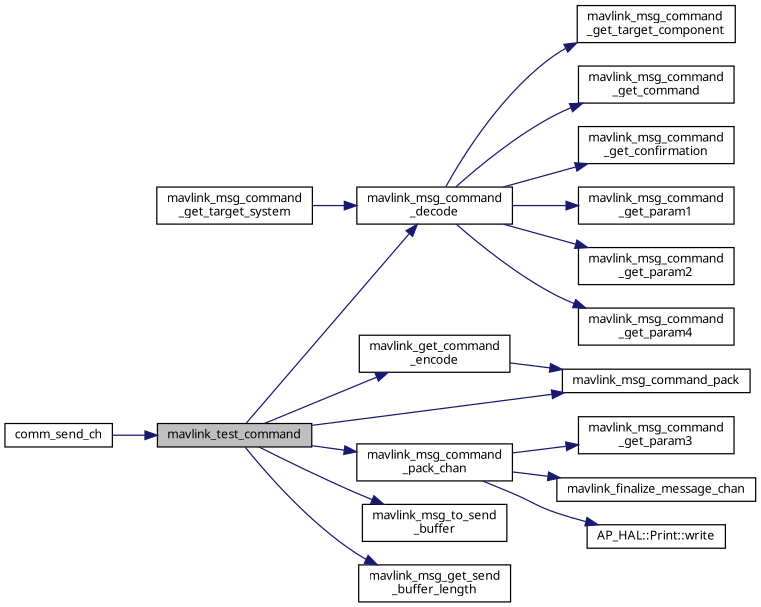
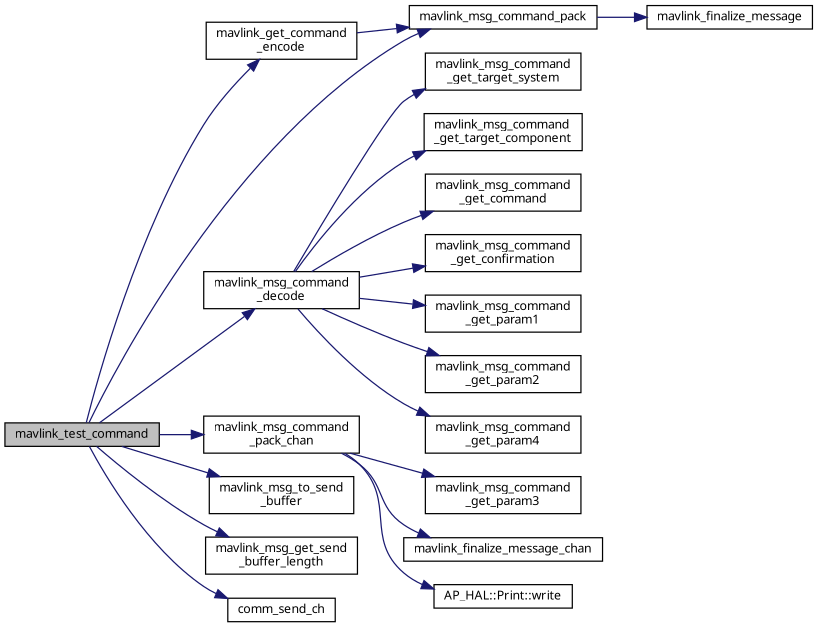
none -> (730, 17)
(328, 206) -> (349, 179)
(129, 435) -> (143, 528)
